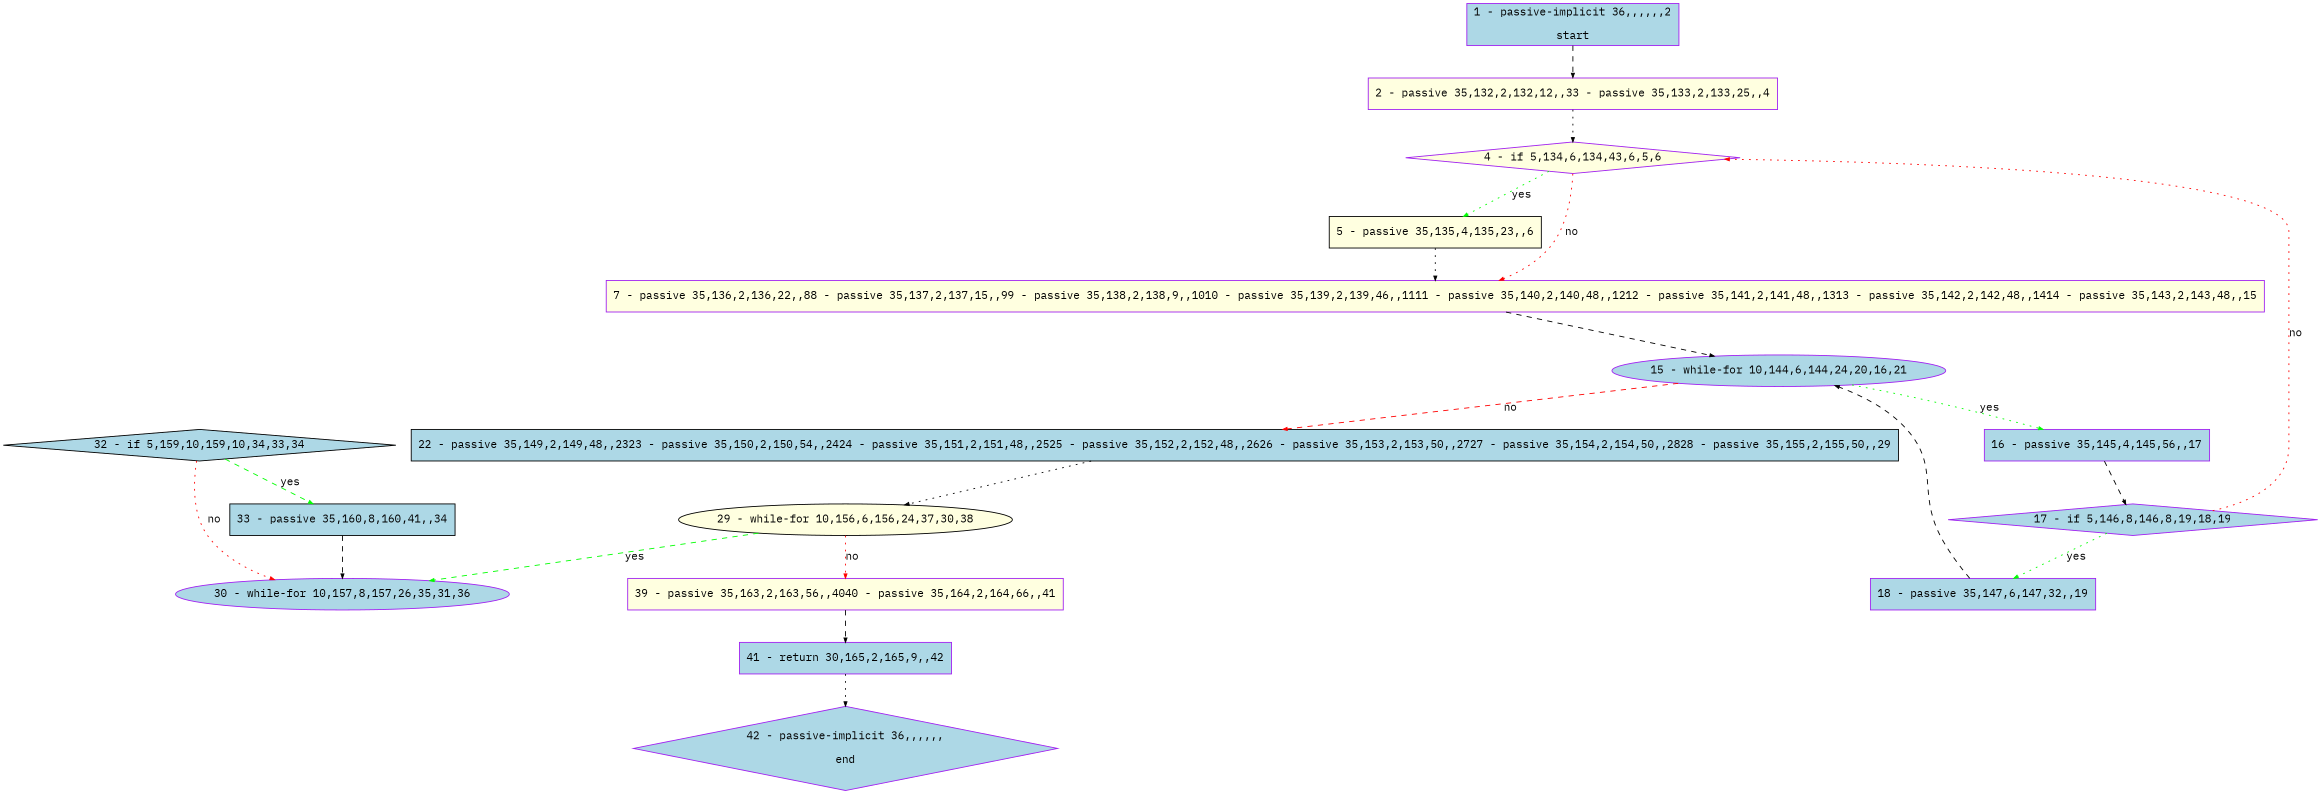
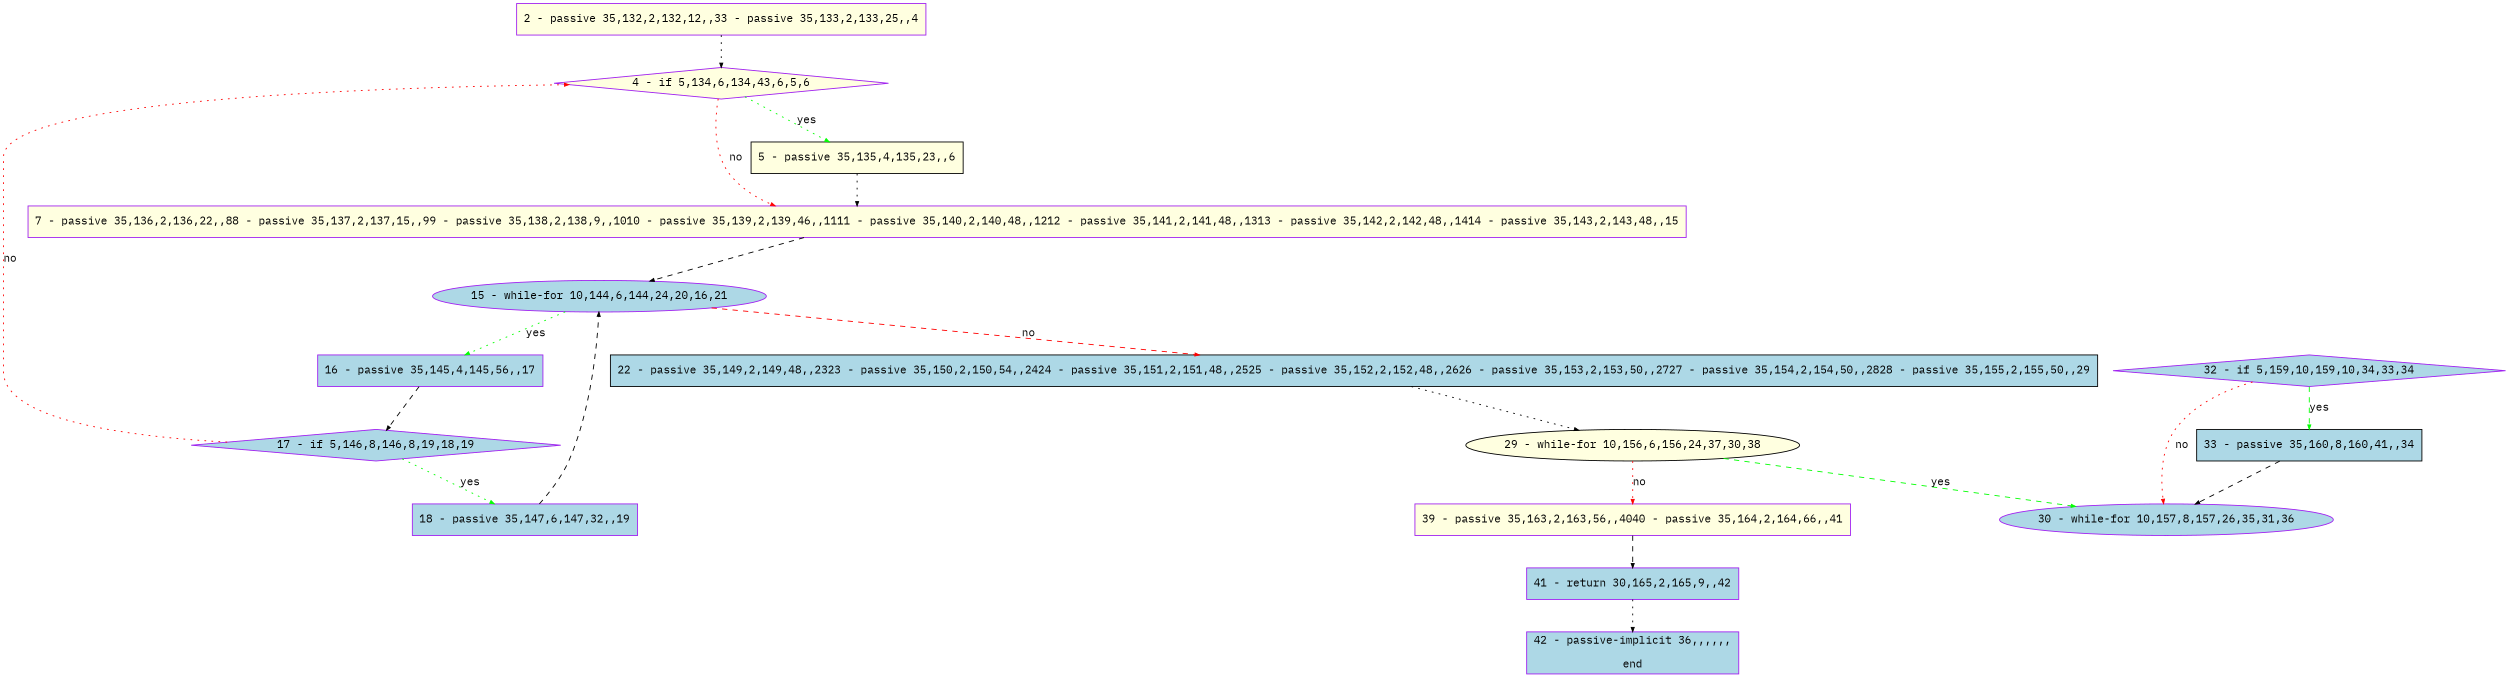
(1573, 25) -> none
(200, 445) -> (2309, 371)
(845, 748) -> (1633, 653)
